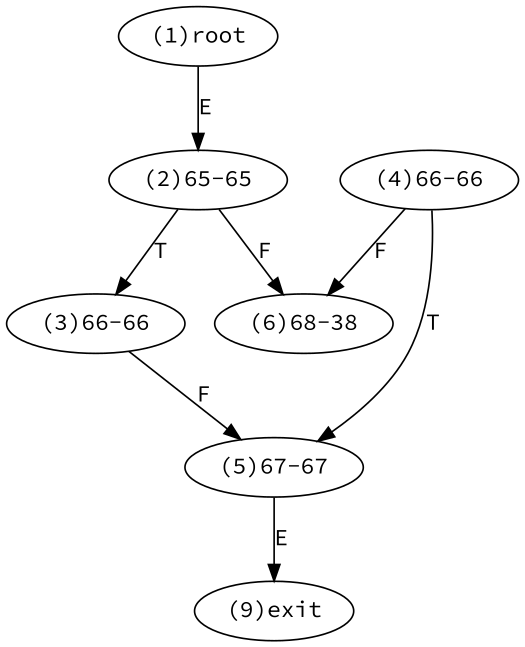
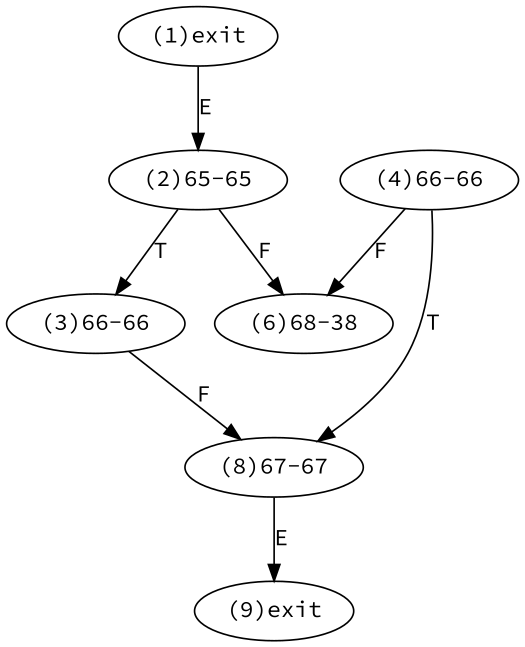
(198, 36) -> (198, 36)
(274, 467) -> (274, 467)
